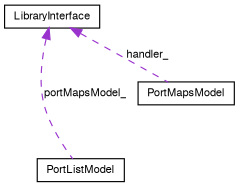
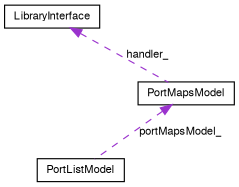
(44, 102) -> (129, 135)
